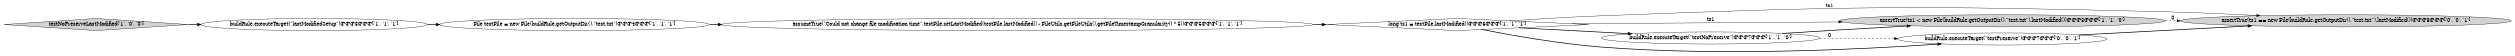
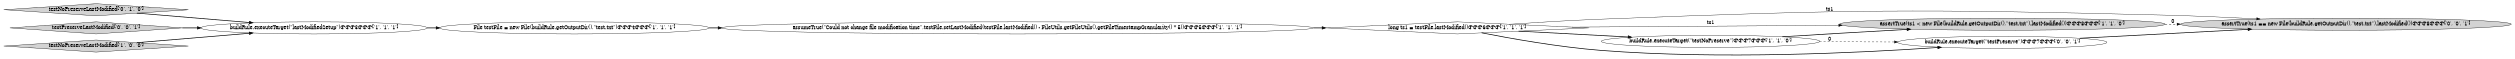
none -> (96, 10)
none -> (96, 28)
